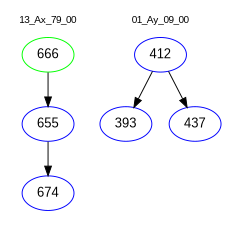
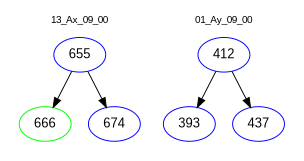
(48, 21) -> (80, 21)
(48, 85) -> (65, 85)
